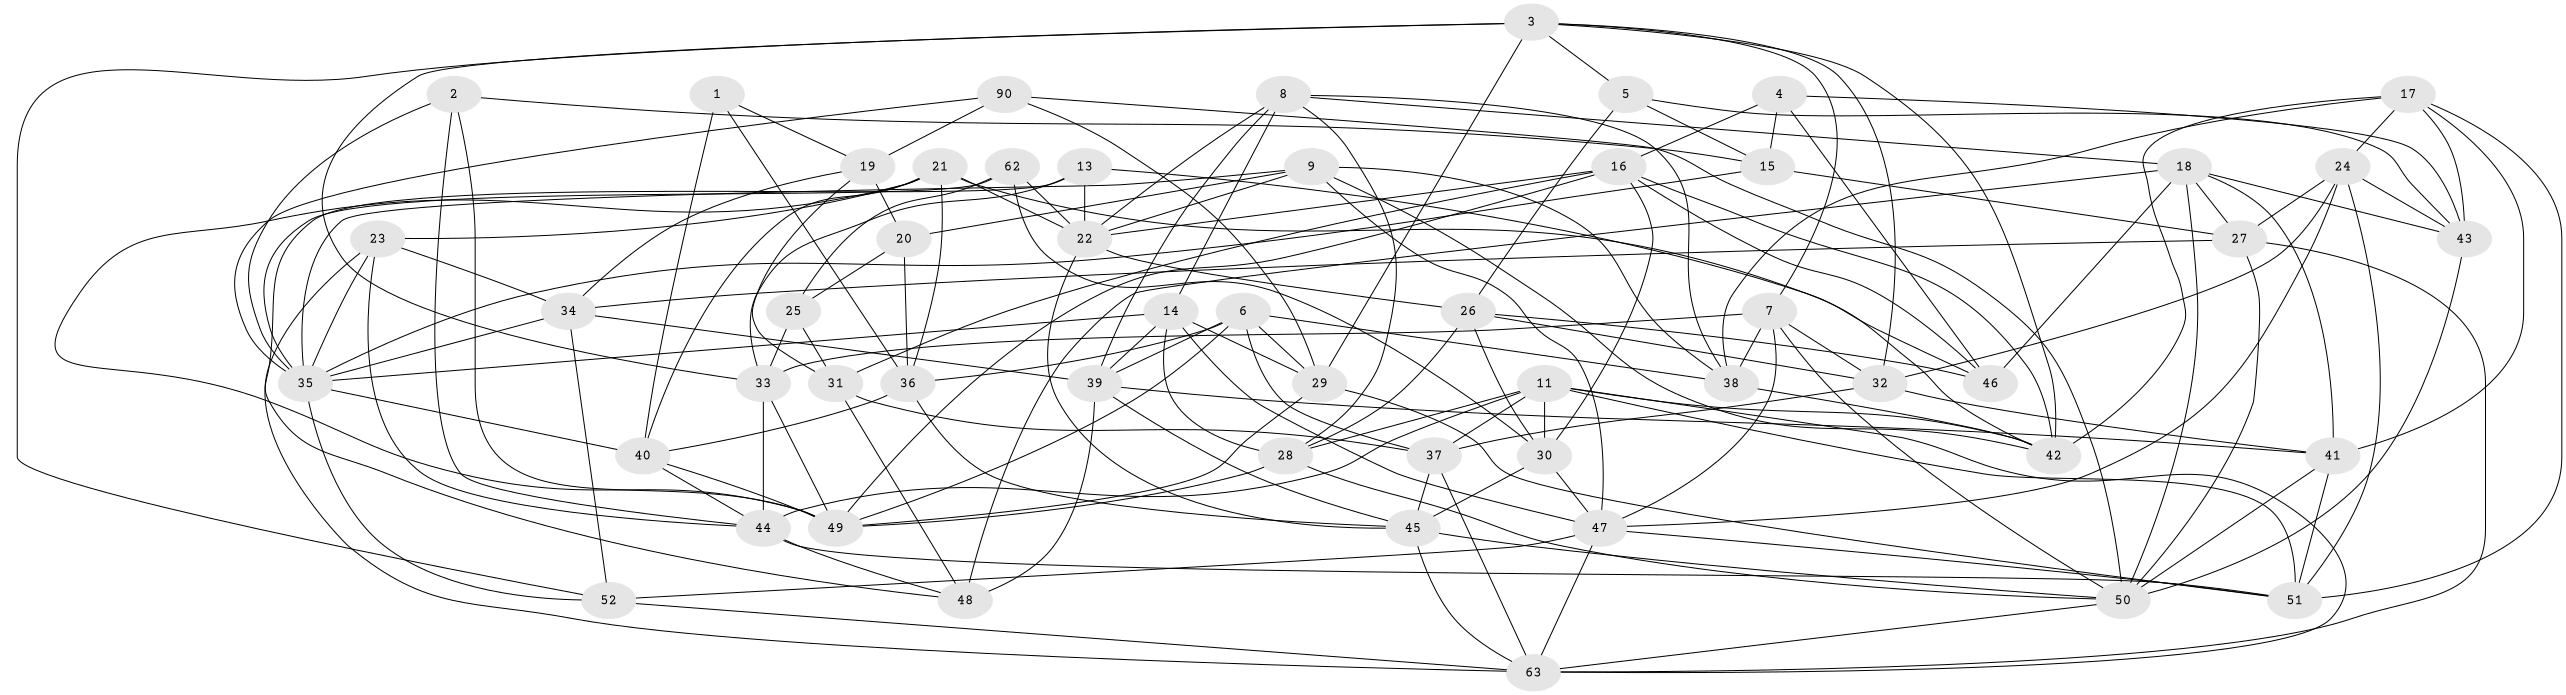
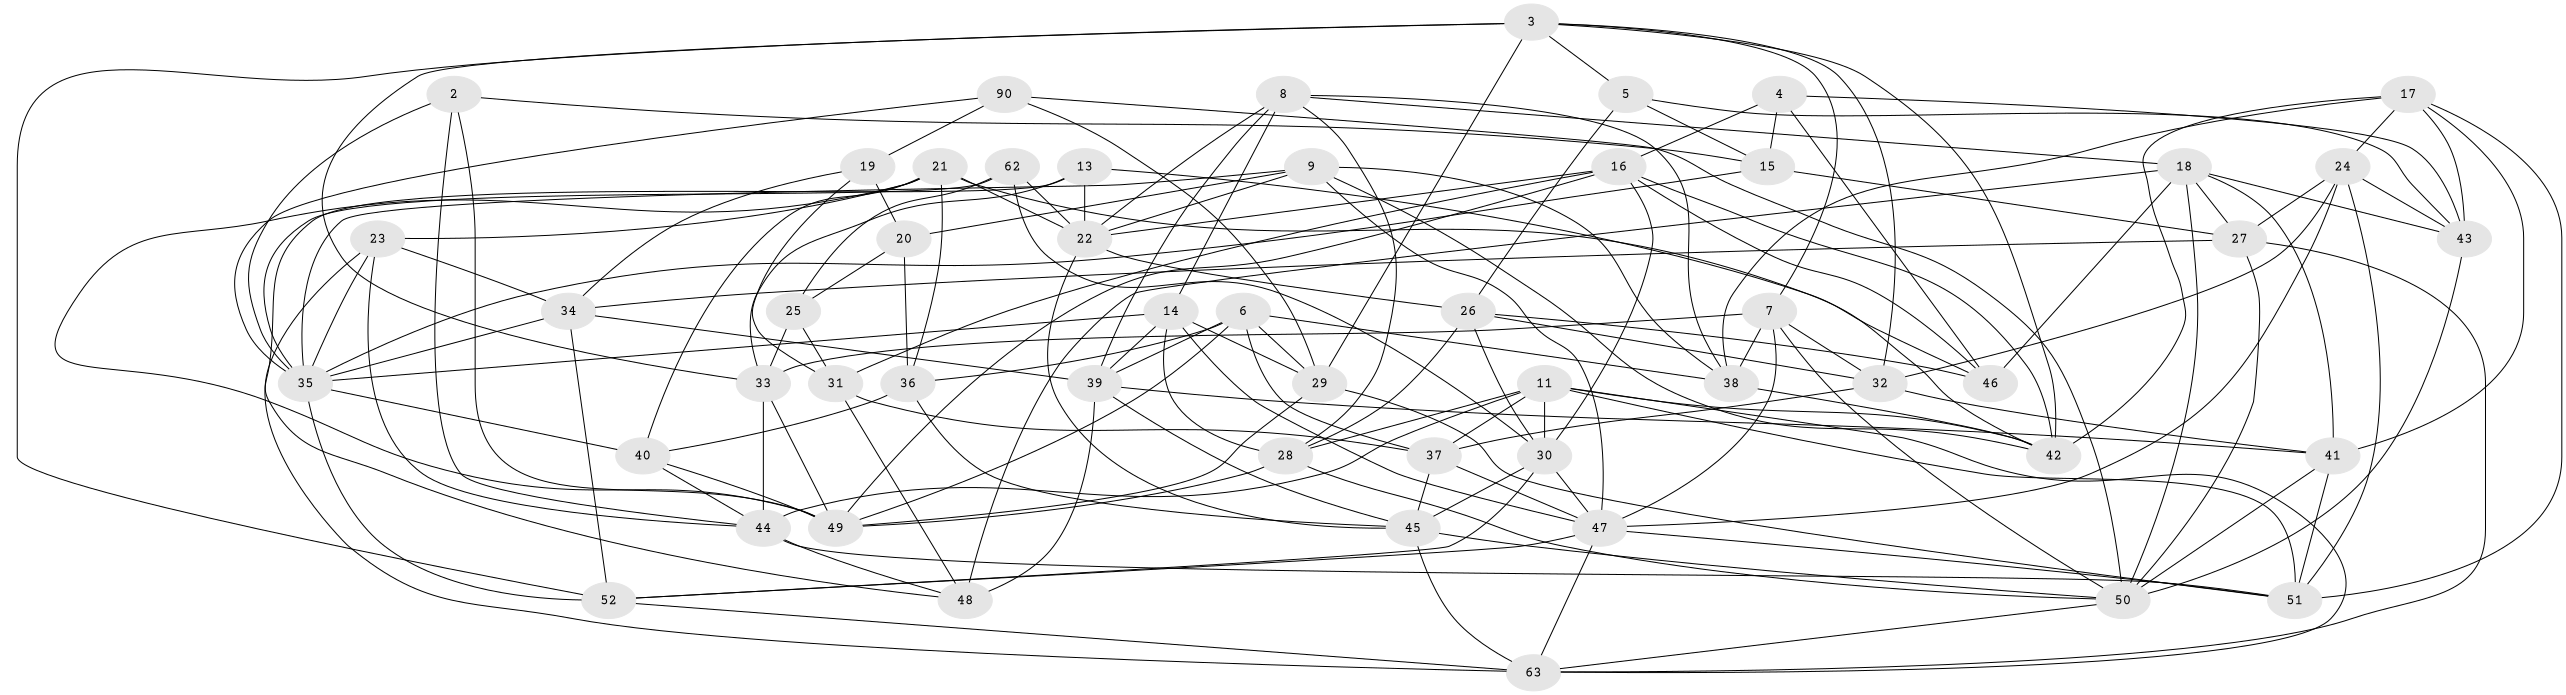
(717, 94) -> none
(1484, 564) -> (1511, 490)
none -> (1099, 572)
